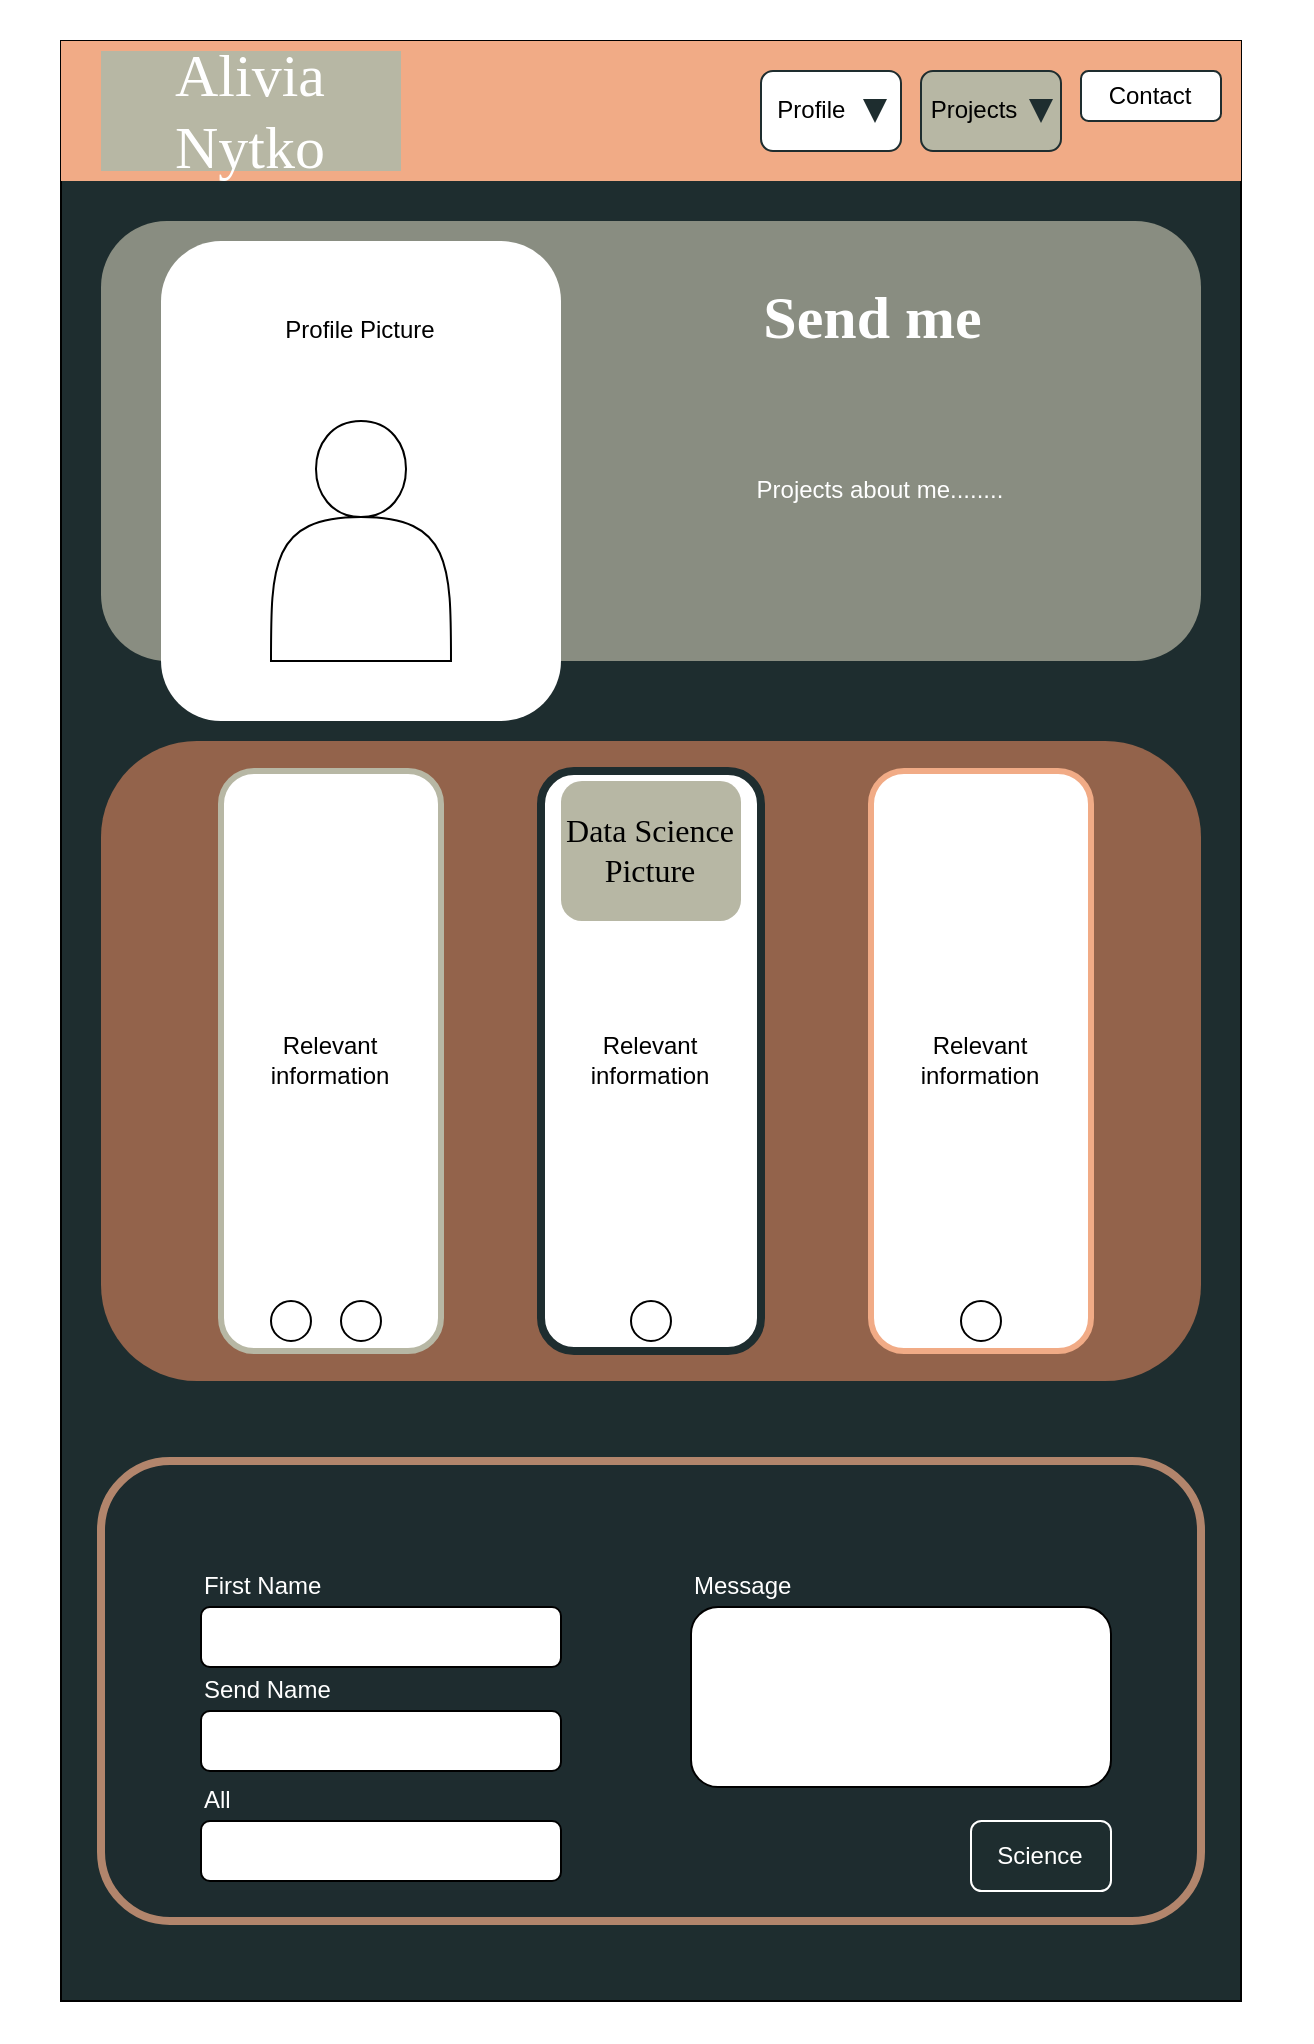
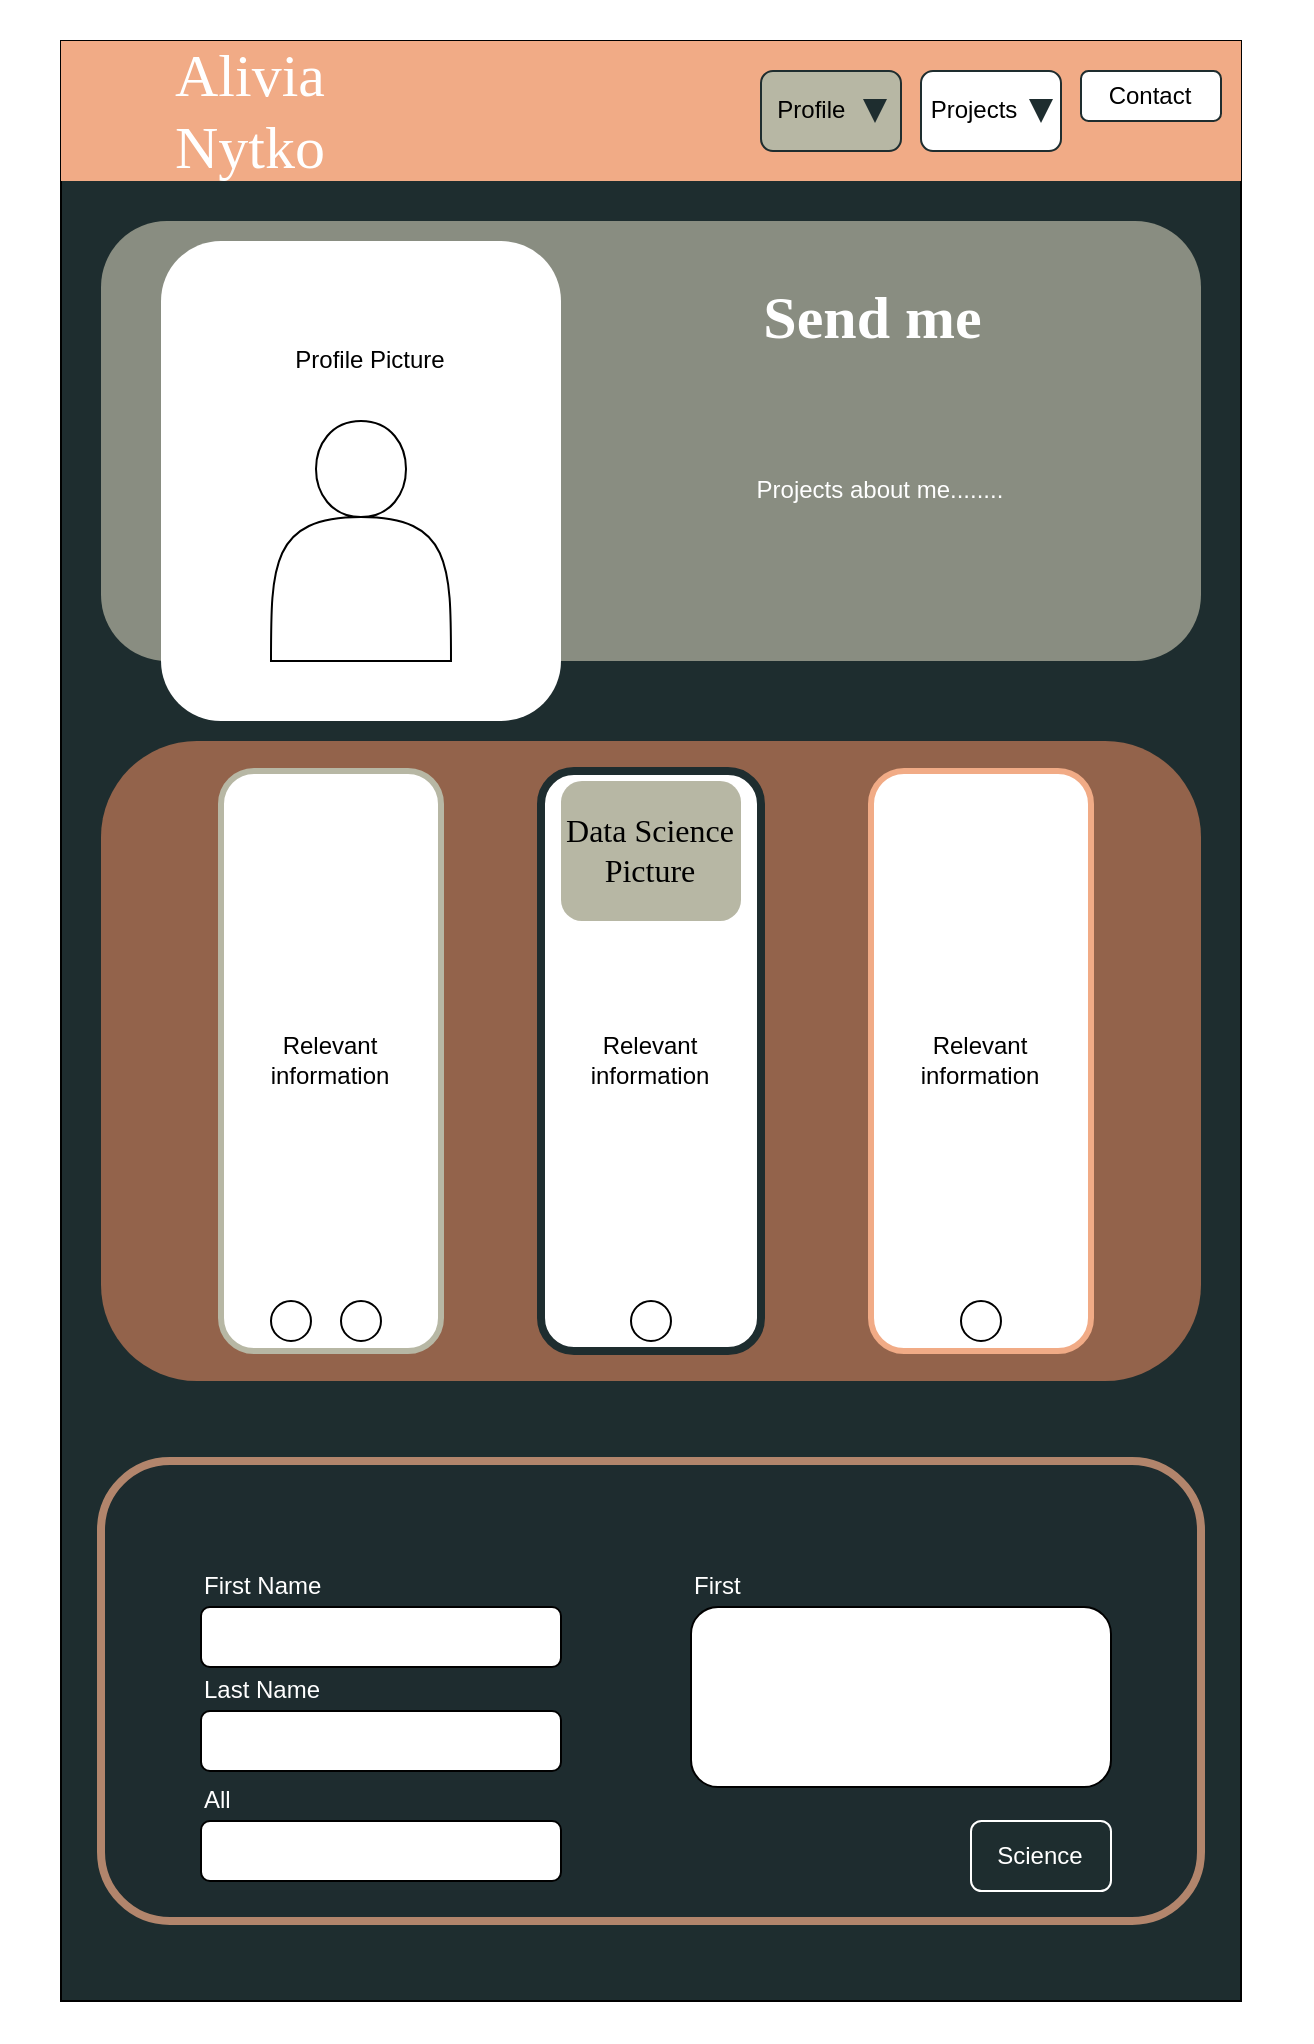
(251, 111) -> (251, 111)
(831, 111) -> (831, 111)
(991, 111) -> (991, 111)
(361, 331) -> (371, 361)
(742, 1587) -> (725, 1587)
(262, 1691) -> (262, 1691)
